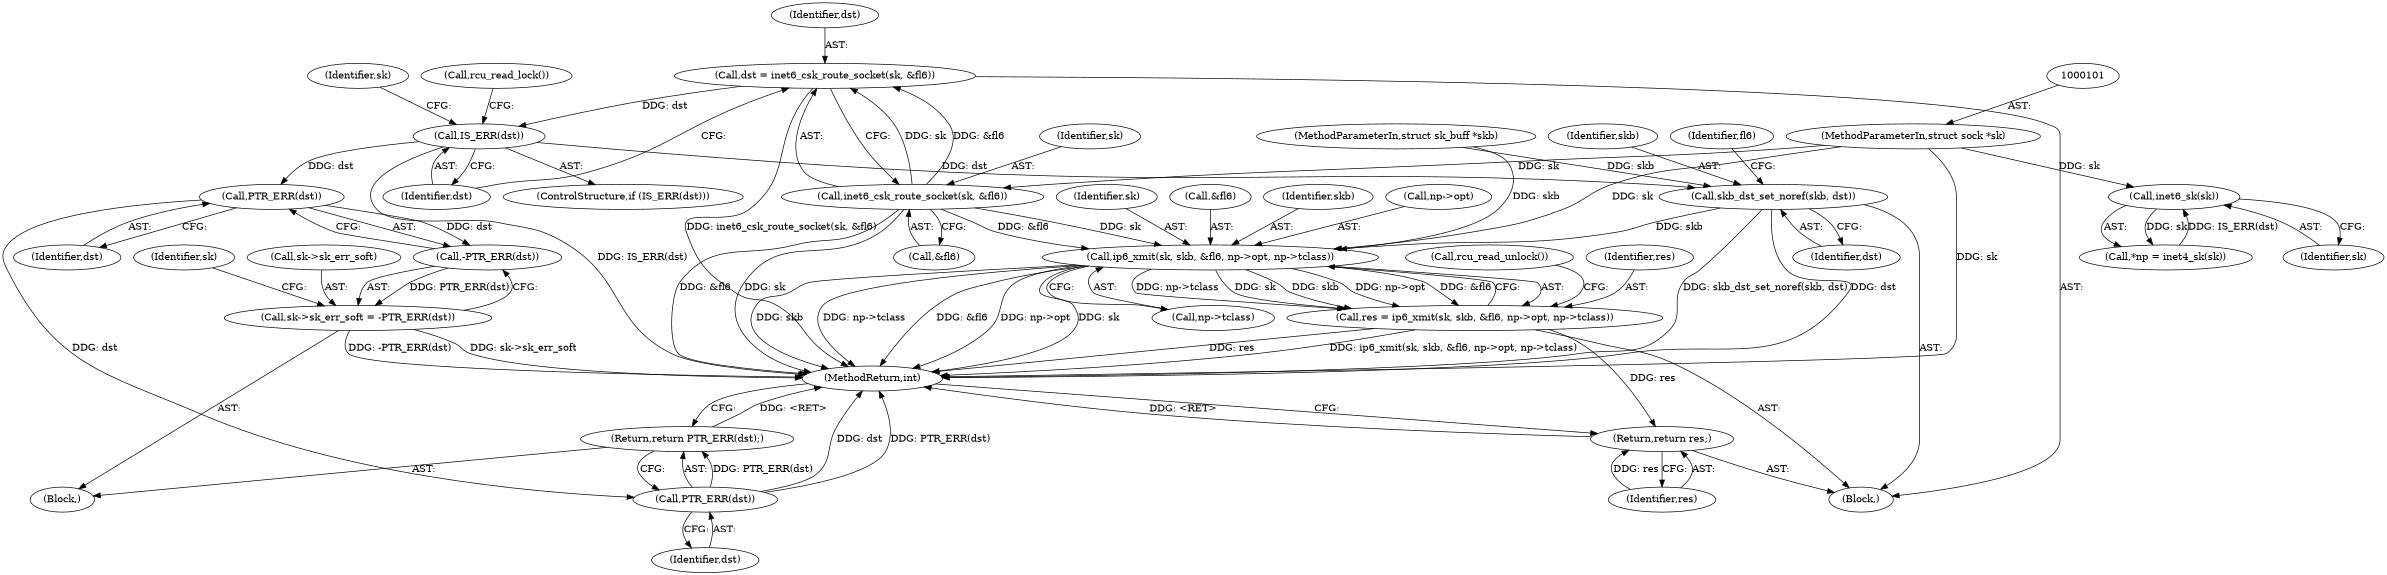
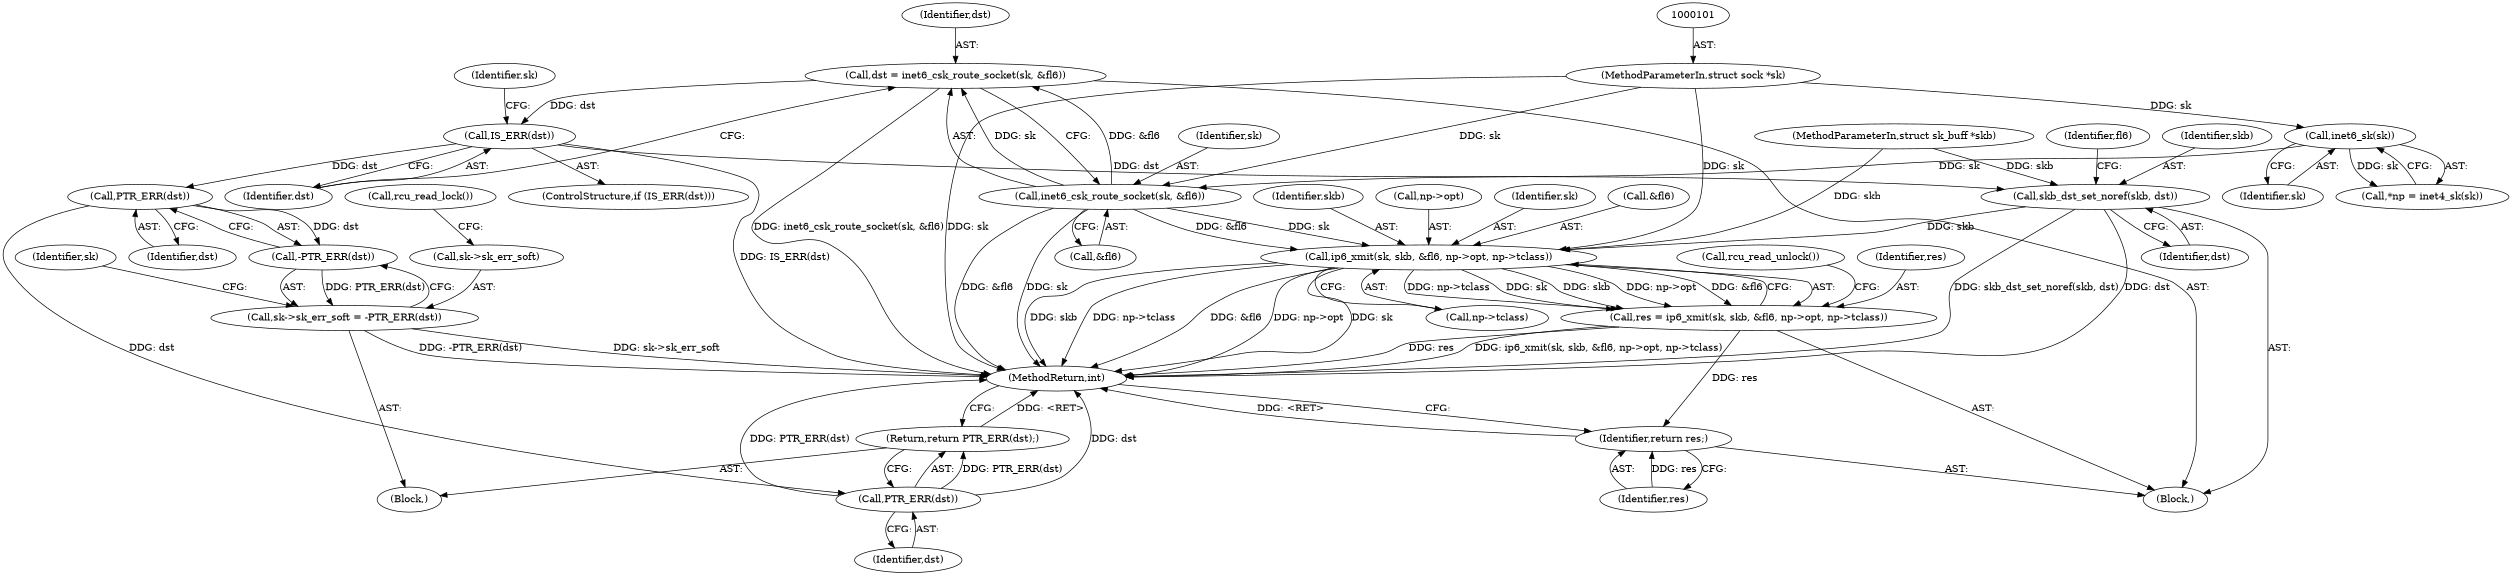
(489, 103) -> (451, 225)
none -> (1783, 170)
(2233, 227) -> (2421, 167)
(1662, 439) -> (1654, 439)
